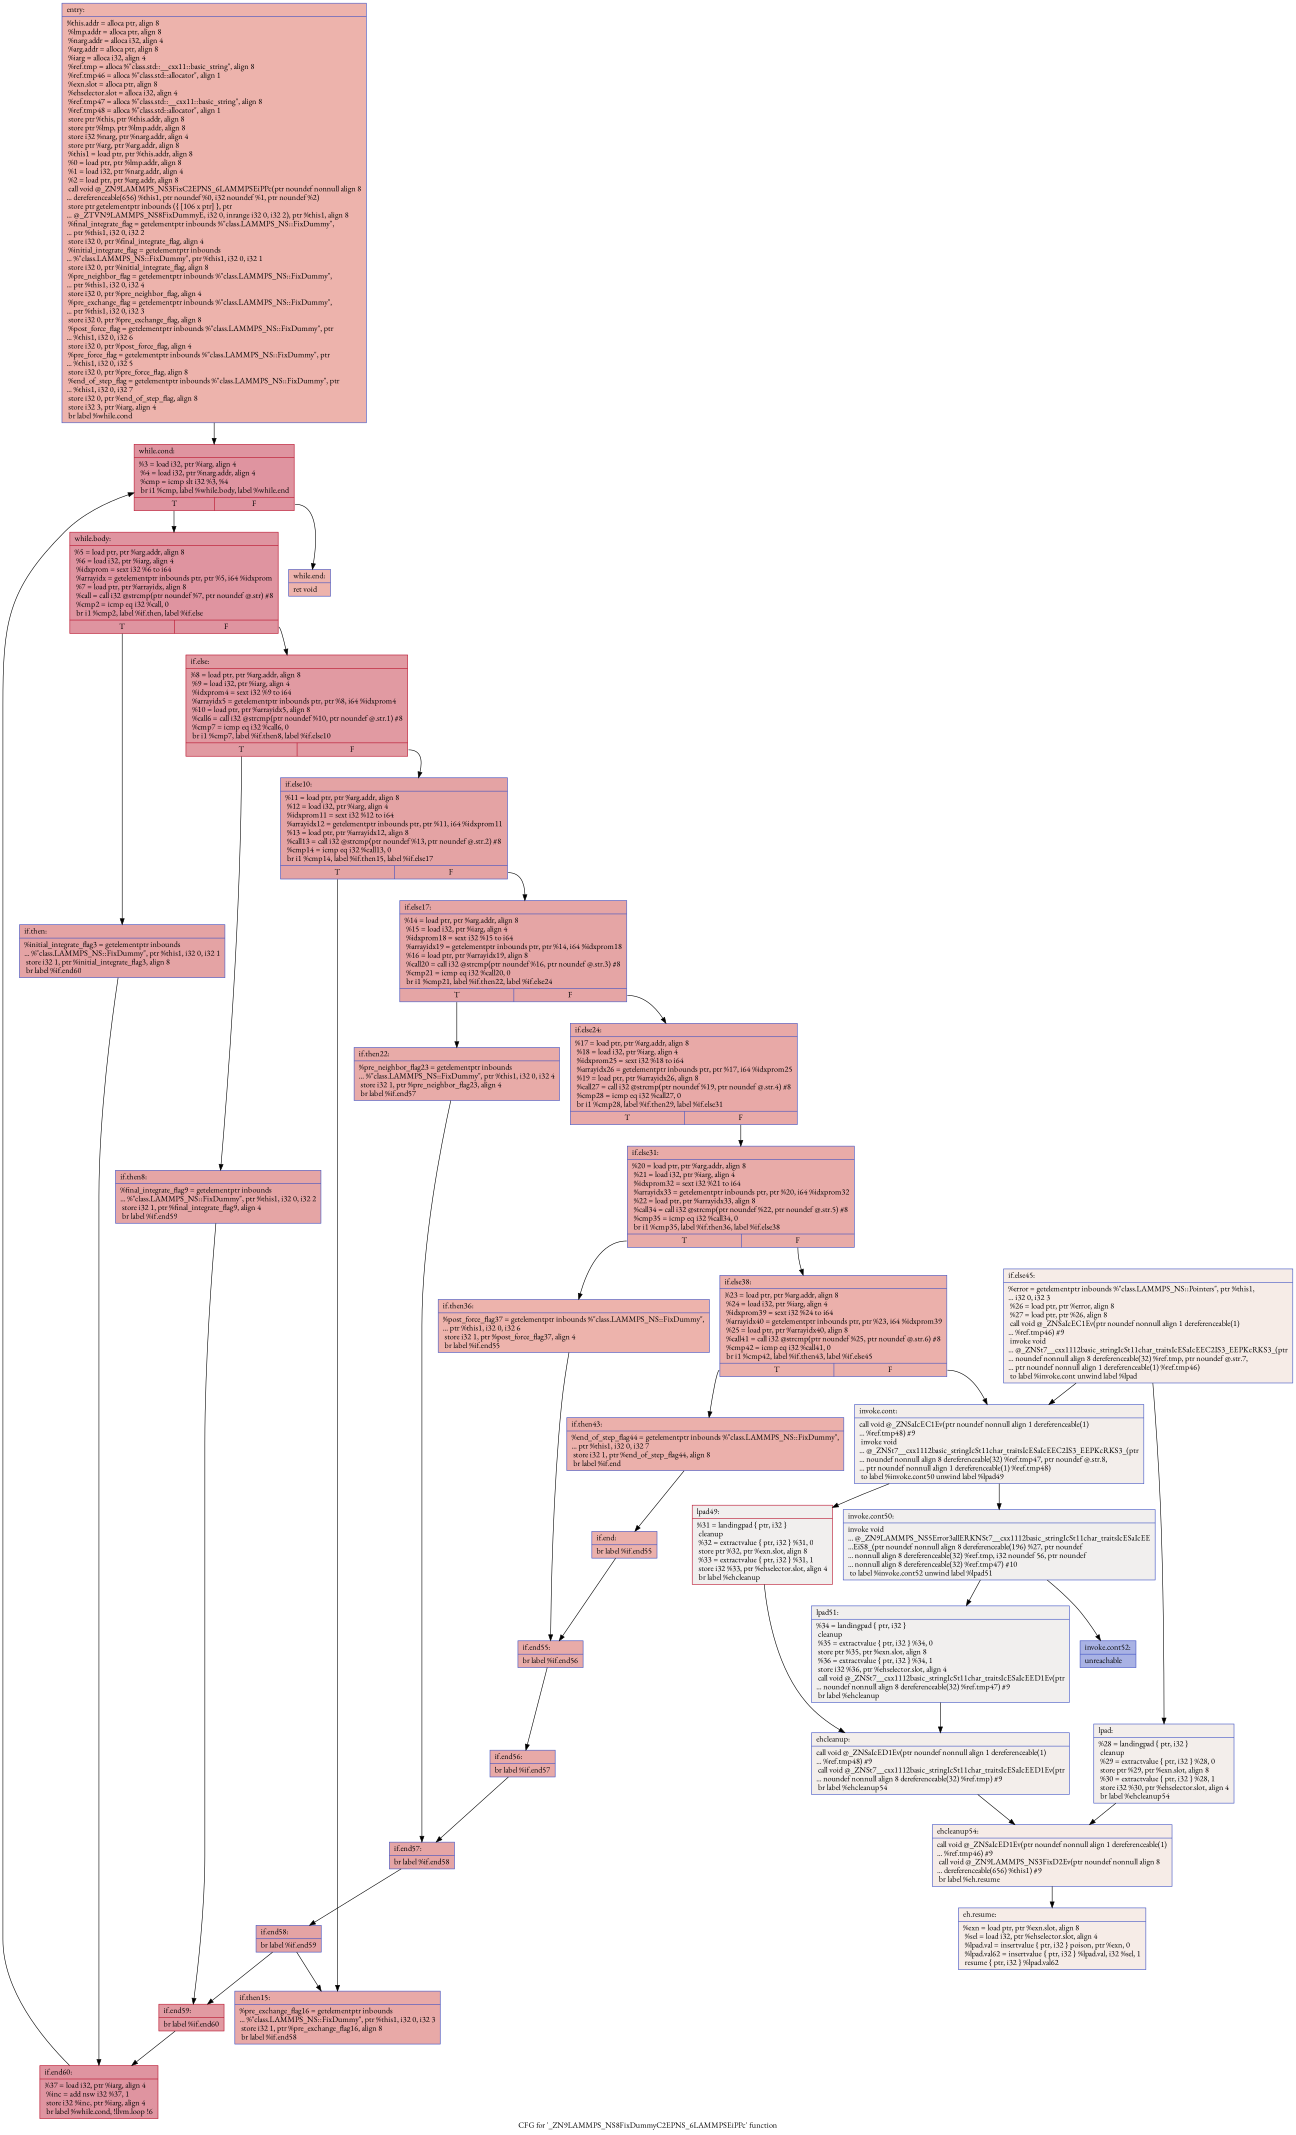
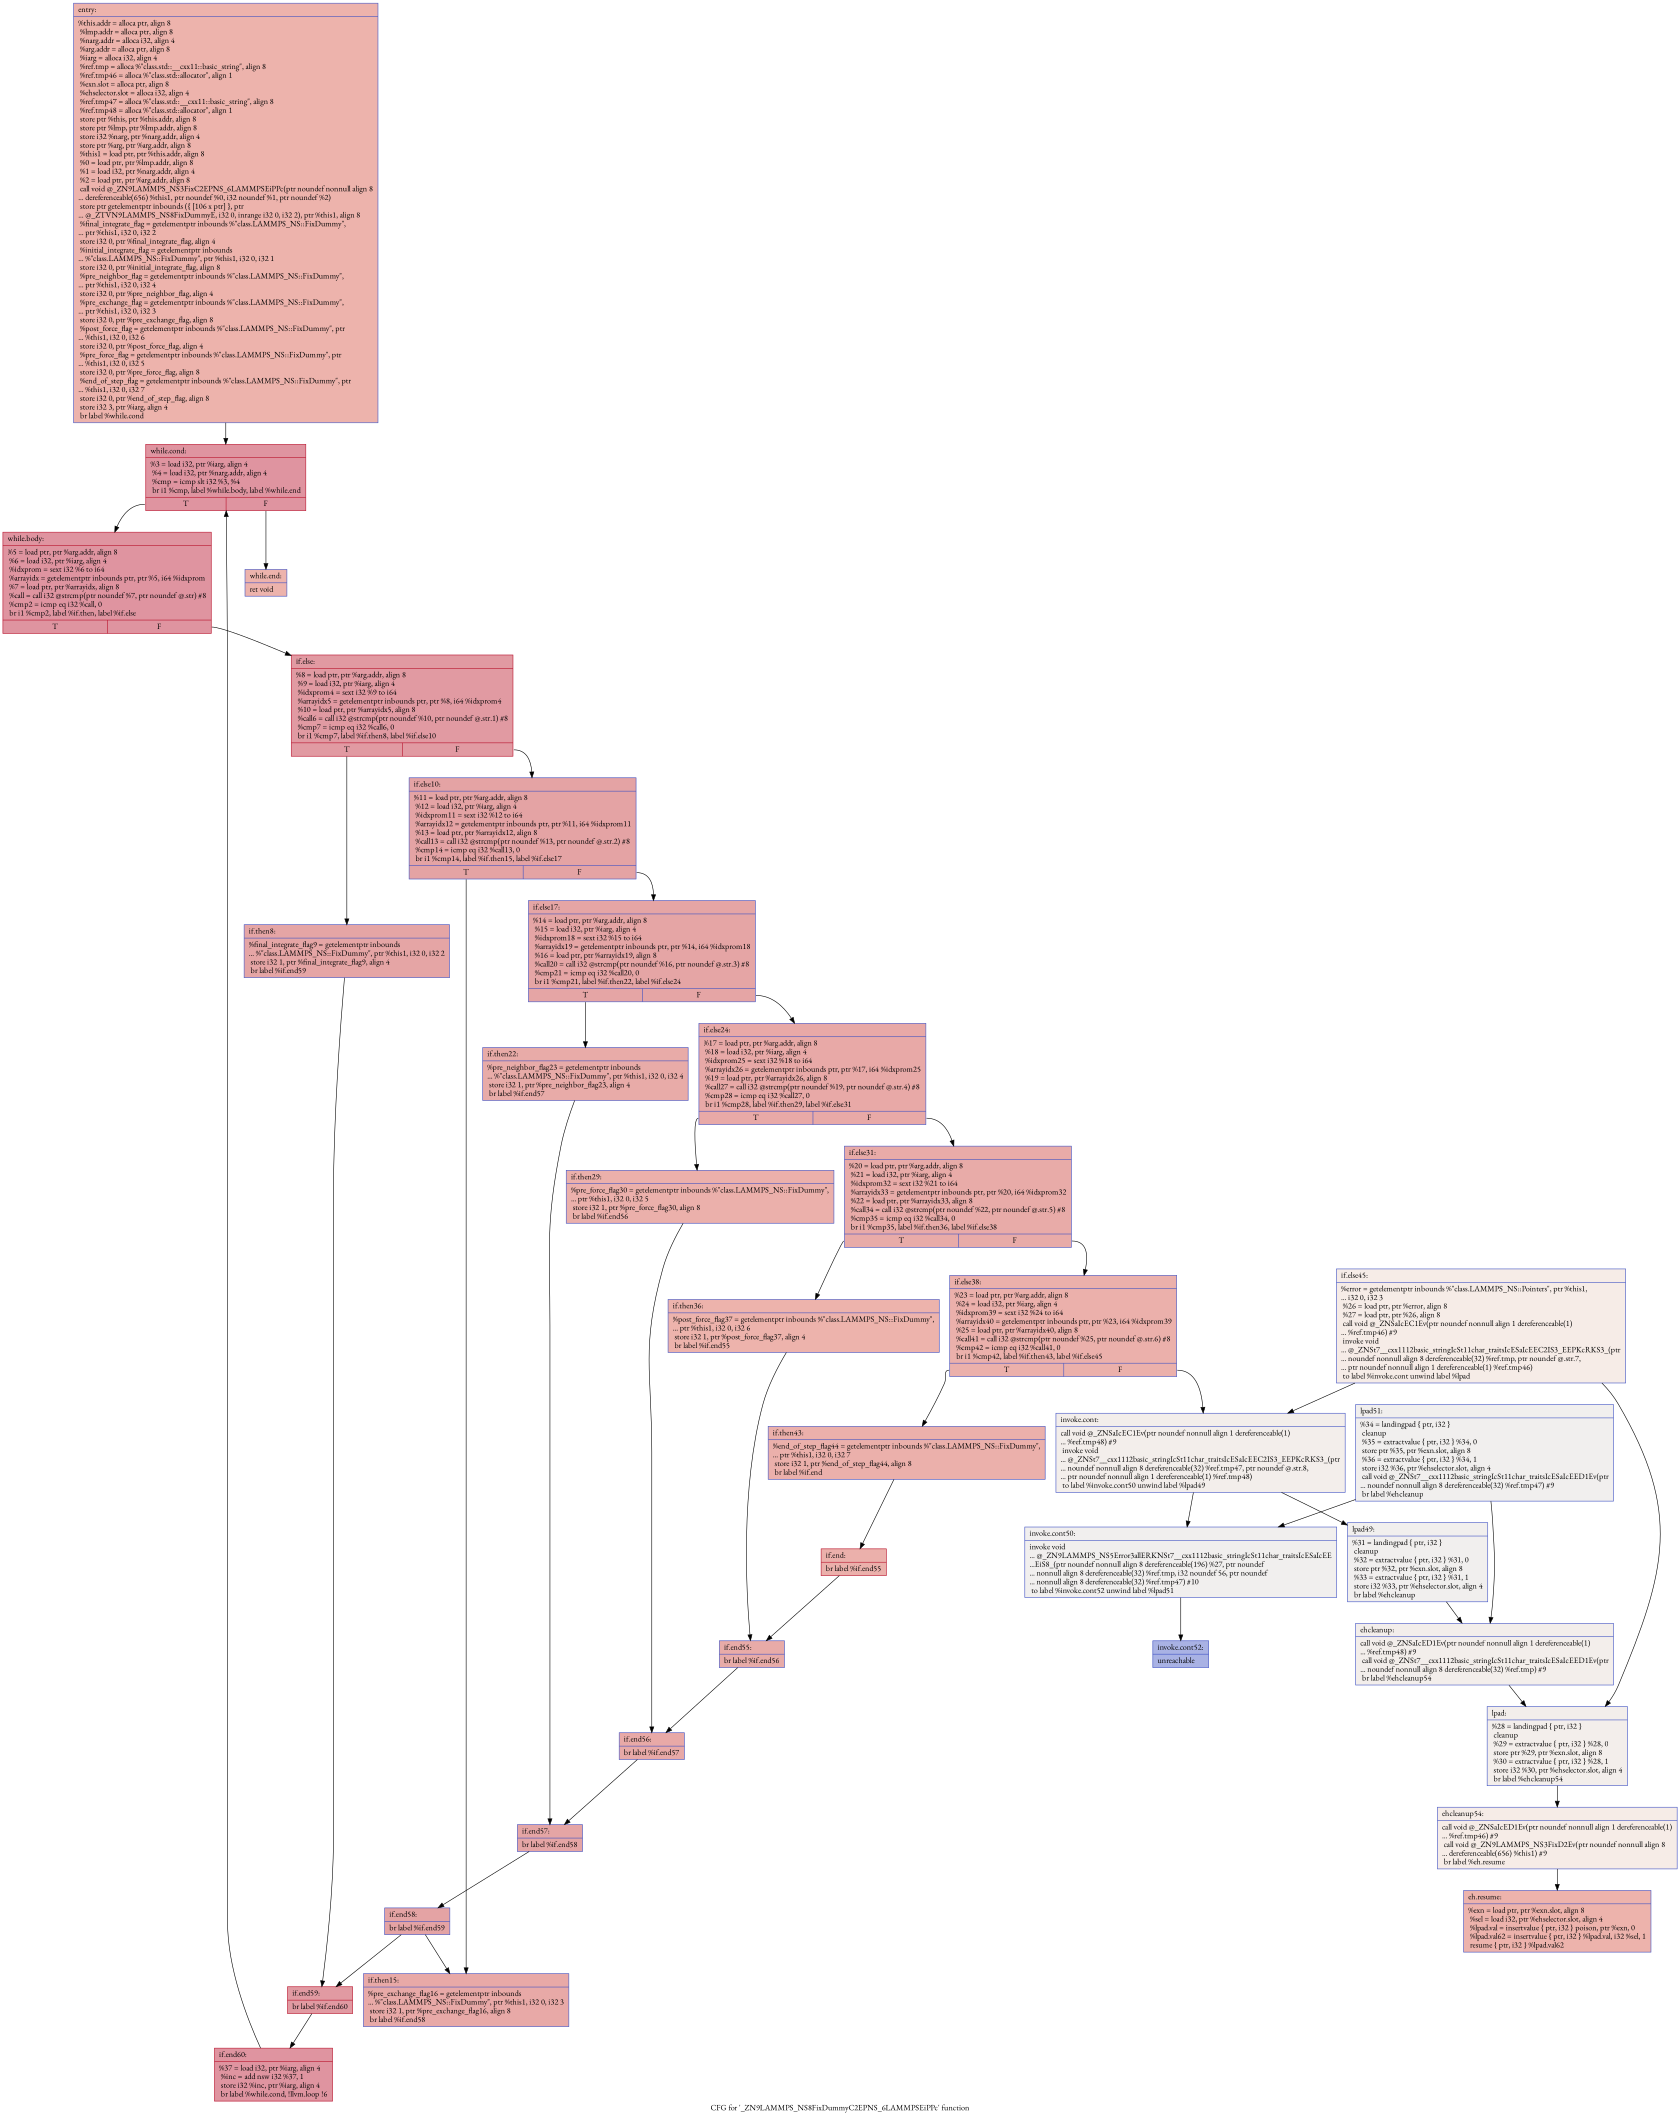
(122, 951) -> none
none -> (700, 1197)
(624, 1545) -> (854, 1562)
(762, 1545) -> (1418, 1562)
(975, 1590) -> (1316, 1514)
(994, 1808) -> (1516, 1694)
(1052, 1939) -> (1557, 1921)
